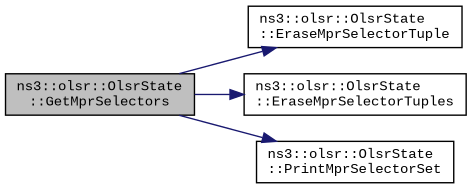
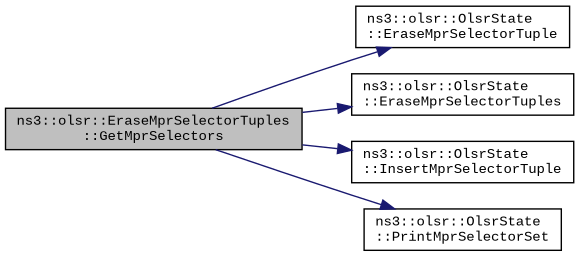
(100, 94) -> (154, 129)
none -> (463, 162)
